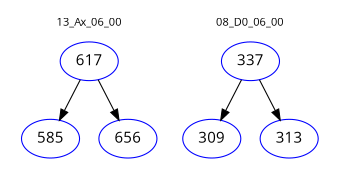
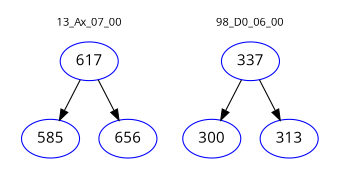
(89, 23) -> (89, 23)
(250, 23) -> (250, 23)
(212, 139) -> (212, 139)
